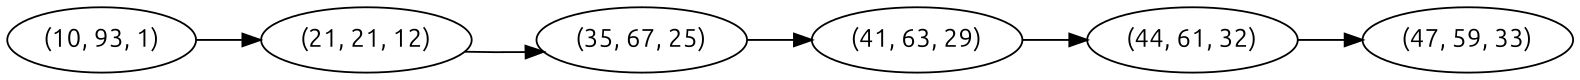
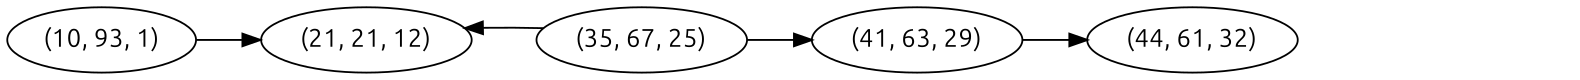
(1468, 40) -> none
(495, 52) -> (513, 28)
